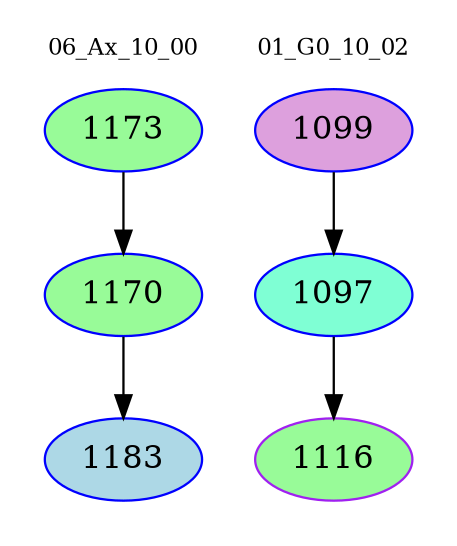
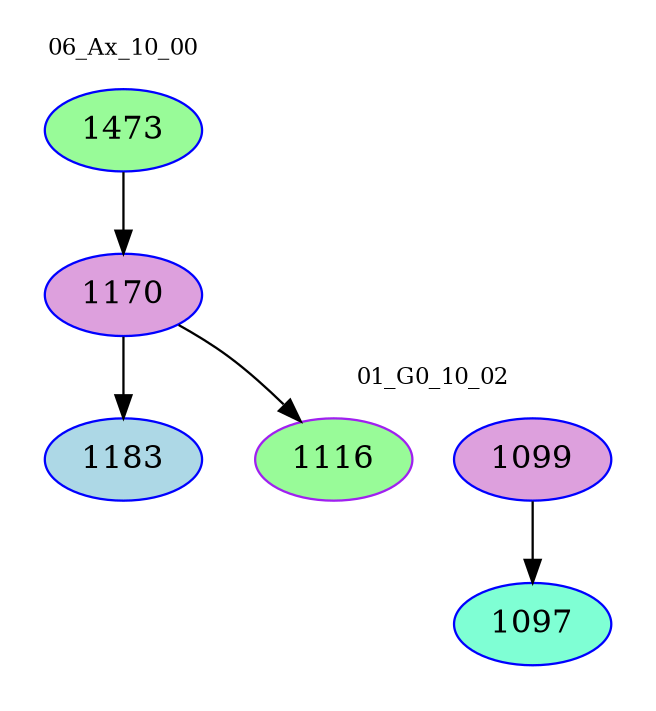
(123, 130) -> (123, 130)
(123, 295) -> (123, 295)
(334, 366) -> (252, 375)
